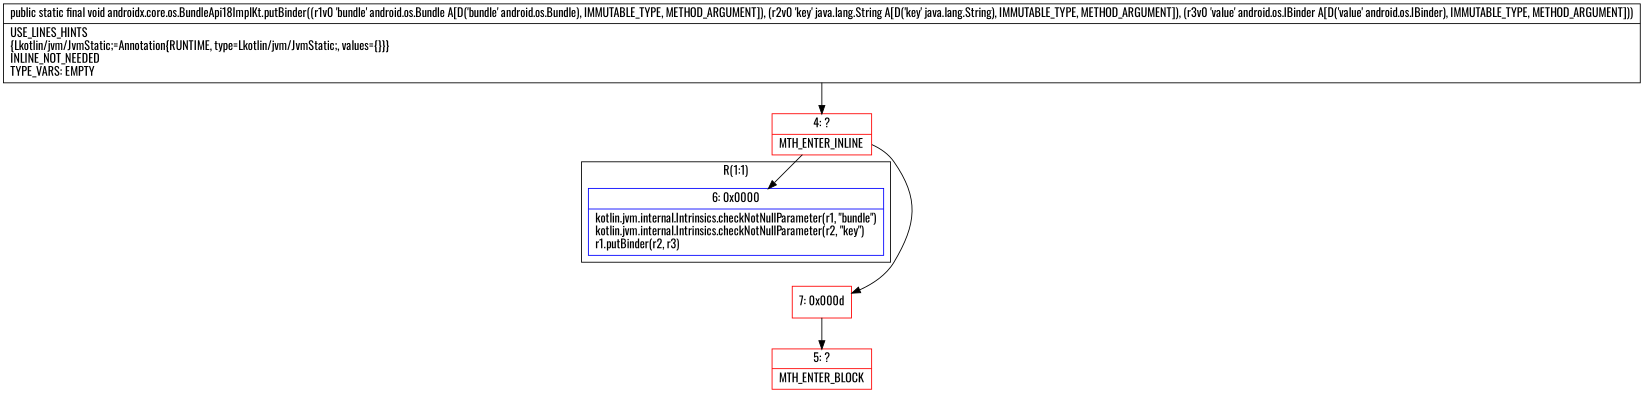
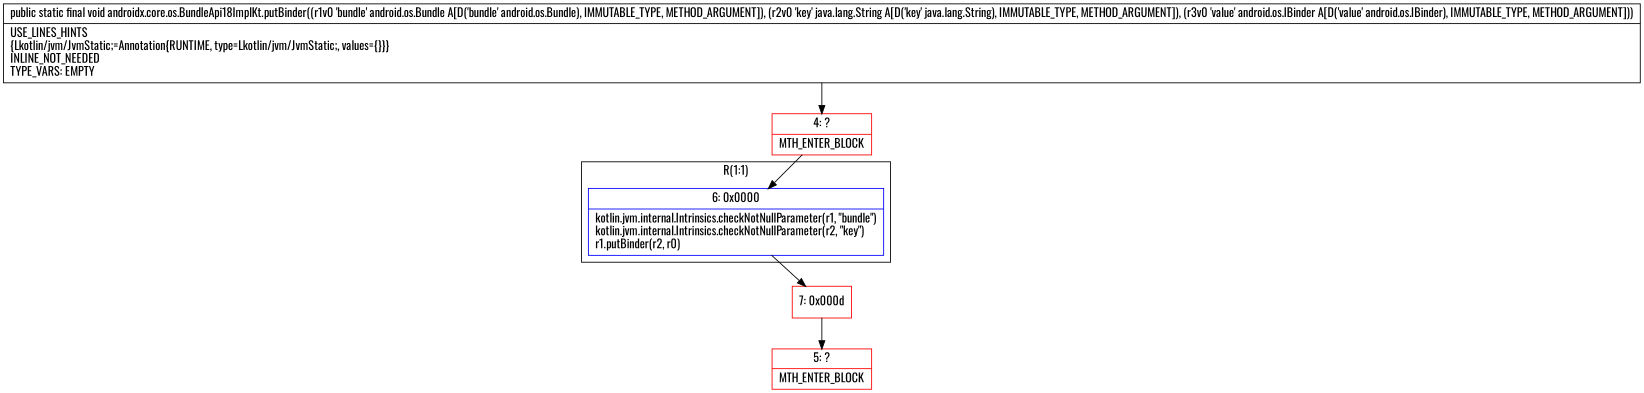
(821, 144) -> (822, 144)
(911, 220) -> (785, 268)
(638, 245) -> (638, 245)
